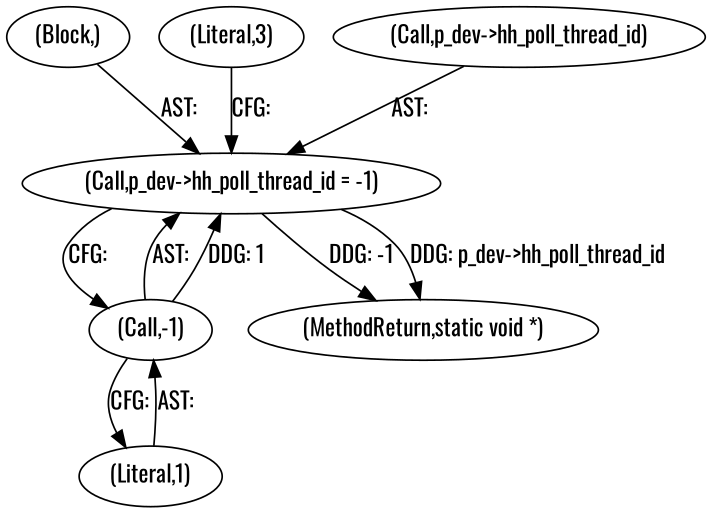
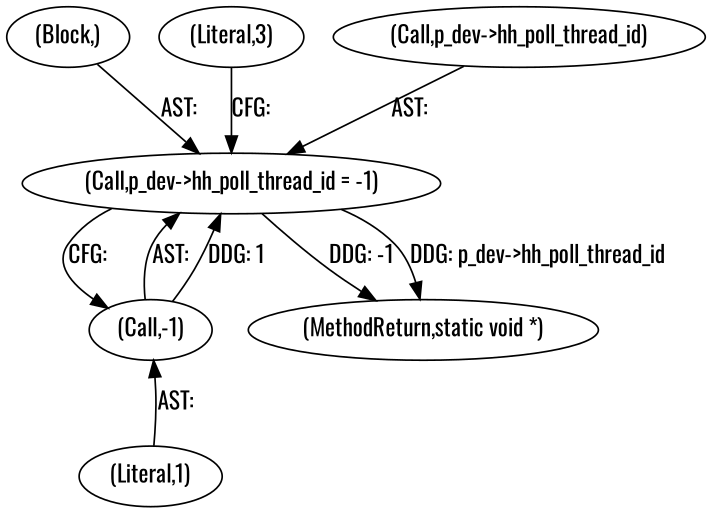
(109, 394) -> none
